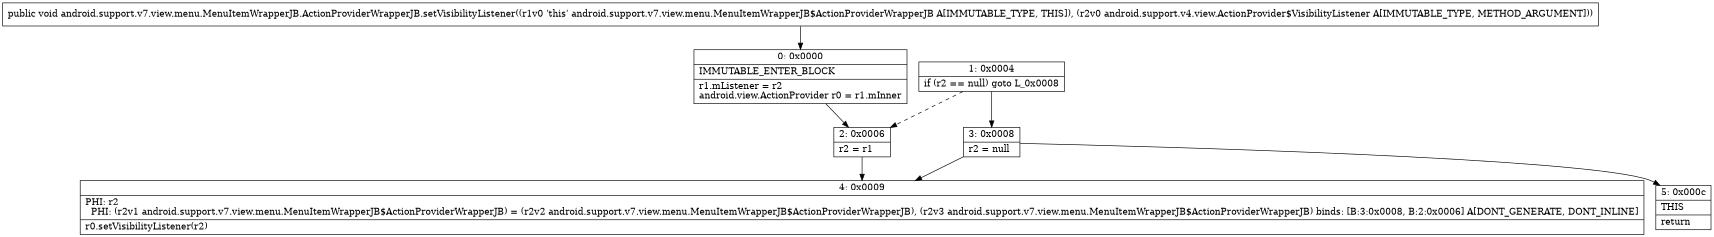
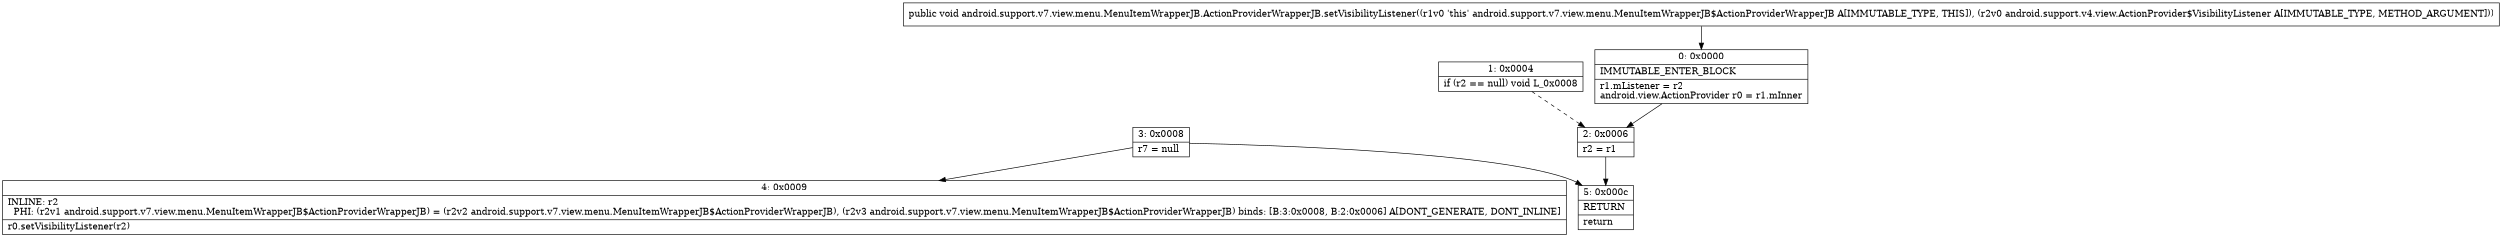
(992, 84) -> (1511, 84)
(992, 106) -> none
(989, 149) -> (1159, 149)
(862, 166) -> (1606, 168)
(104, 202) -> (35, 202)
(1673, 207) -> (1604, 207)
